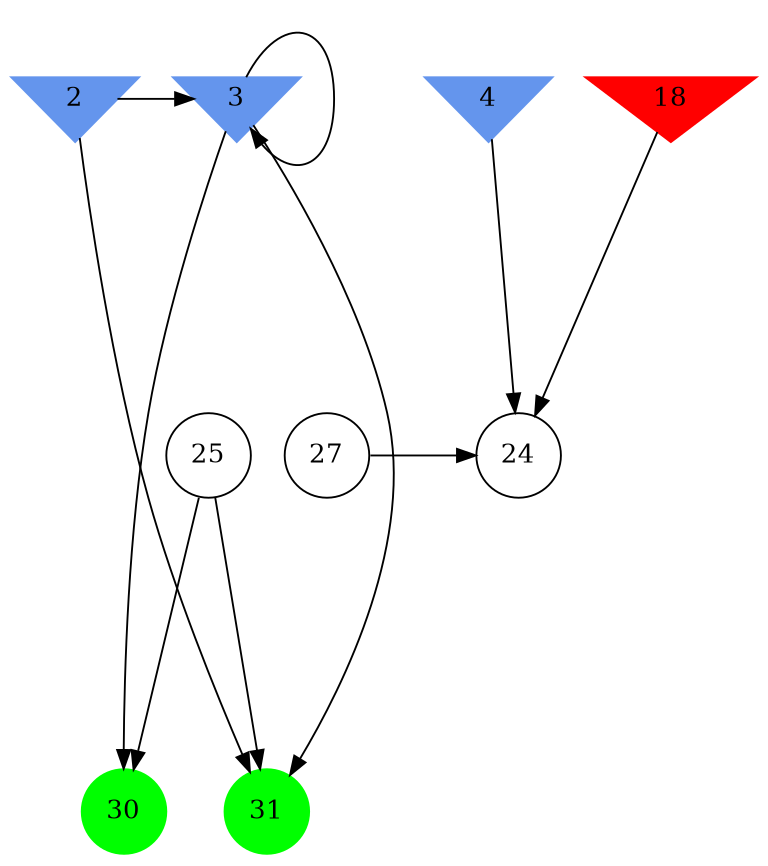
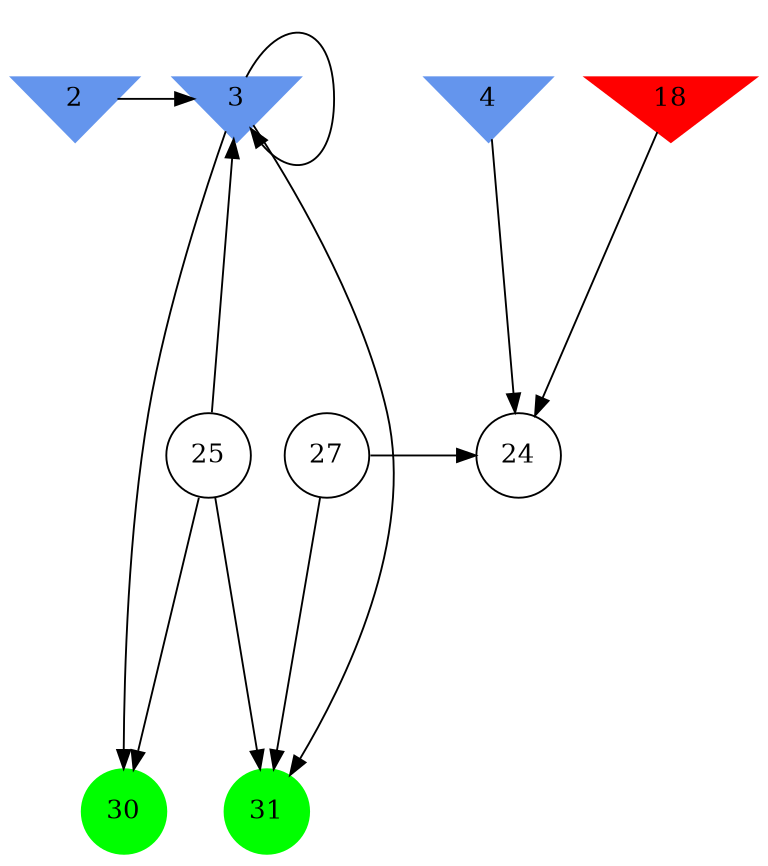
none -> (222, 285)
(133, 437) -> (299, 624)
